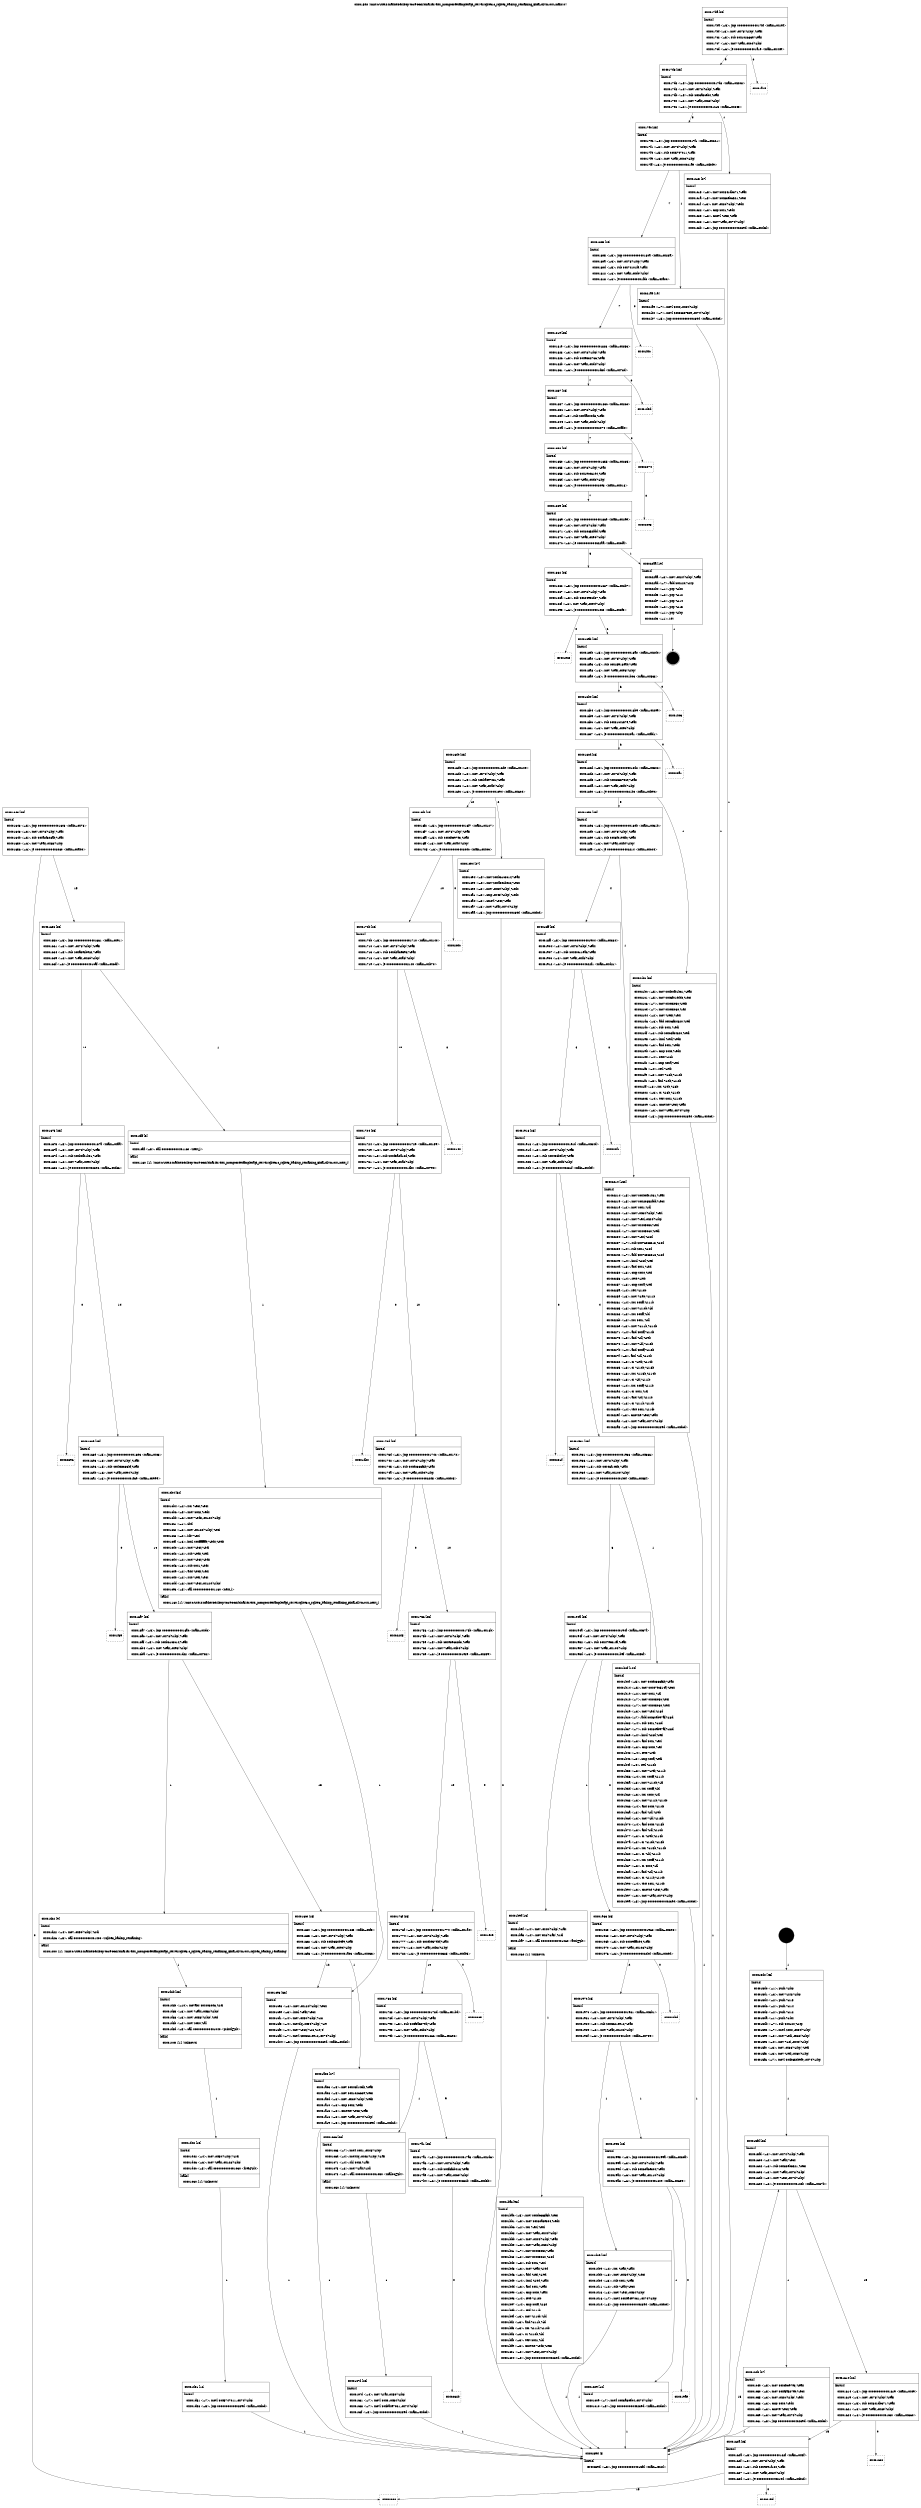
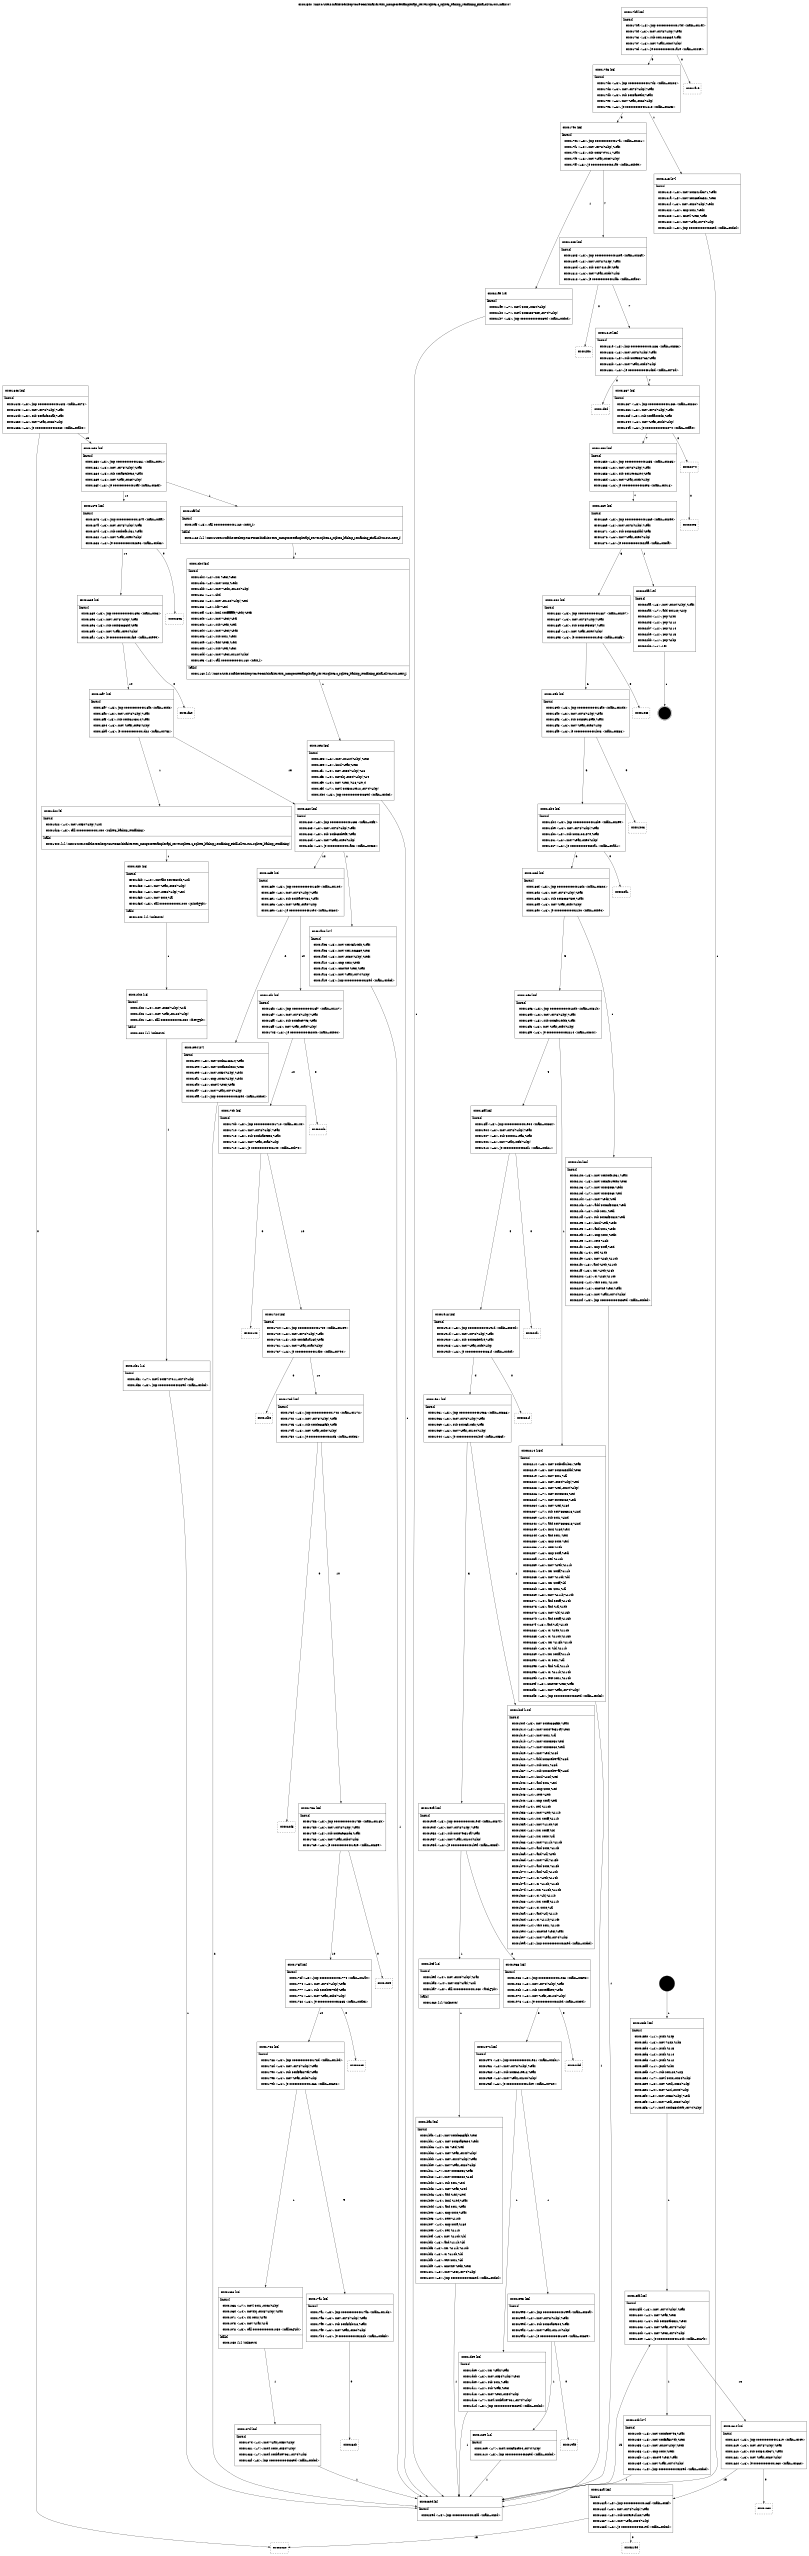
(323, 1973) -> (319, 859)
(695, 2184) -> none
